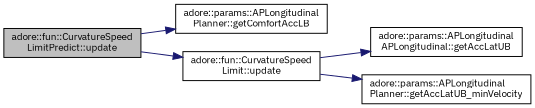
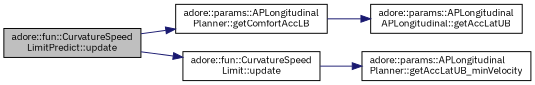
(341, 55) -> (344, 19)
